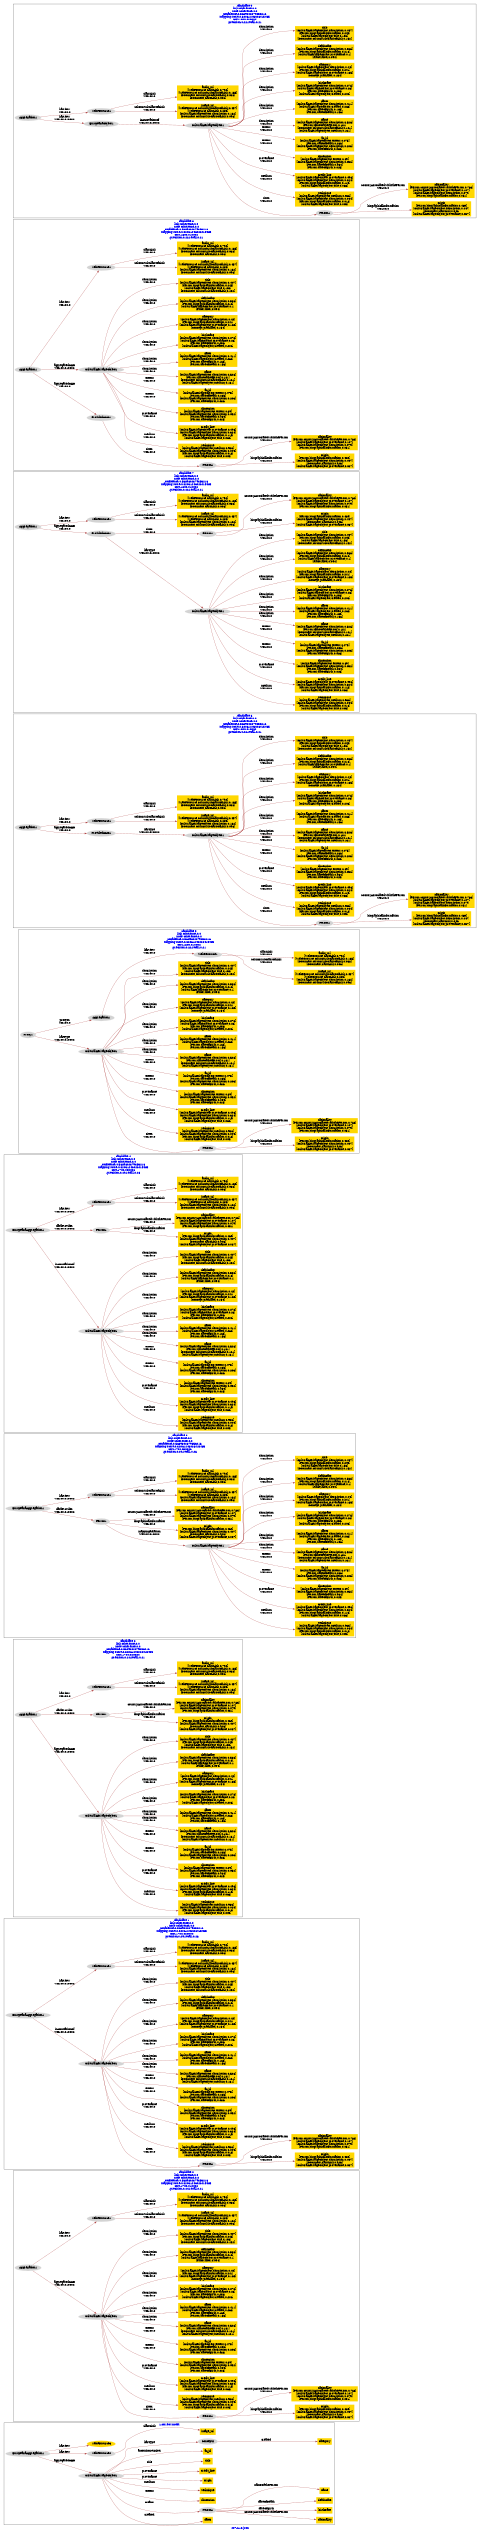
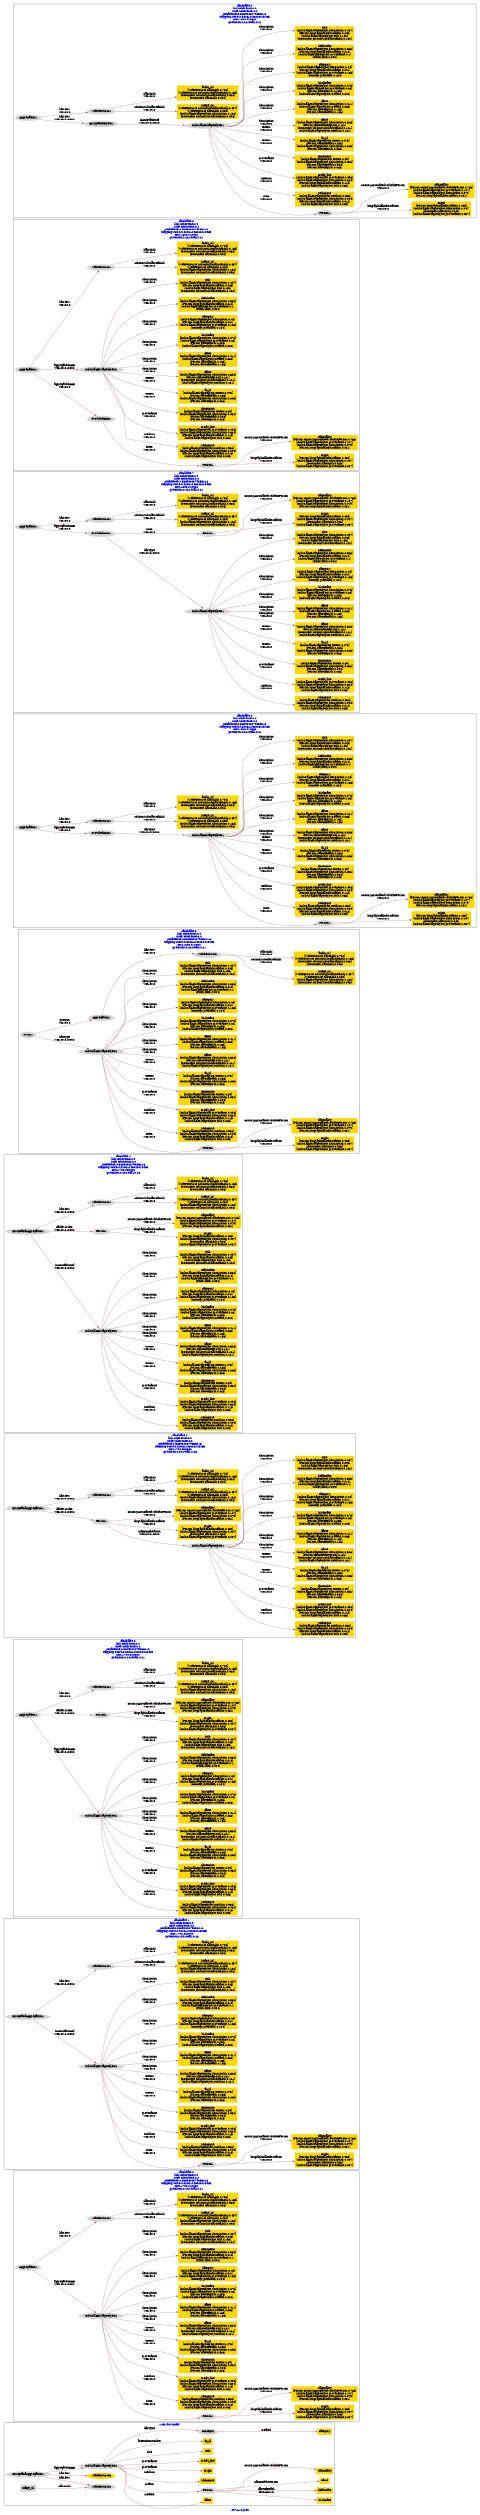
(152, 2430) -> (61, 2488)
(208, 2432) -> (28, 2488)
(208, 2500) -> none
